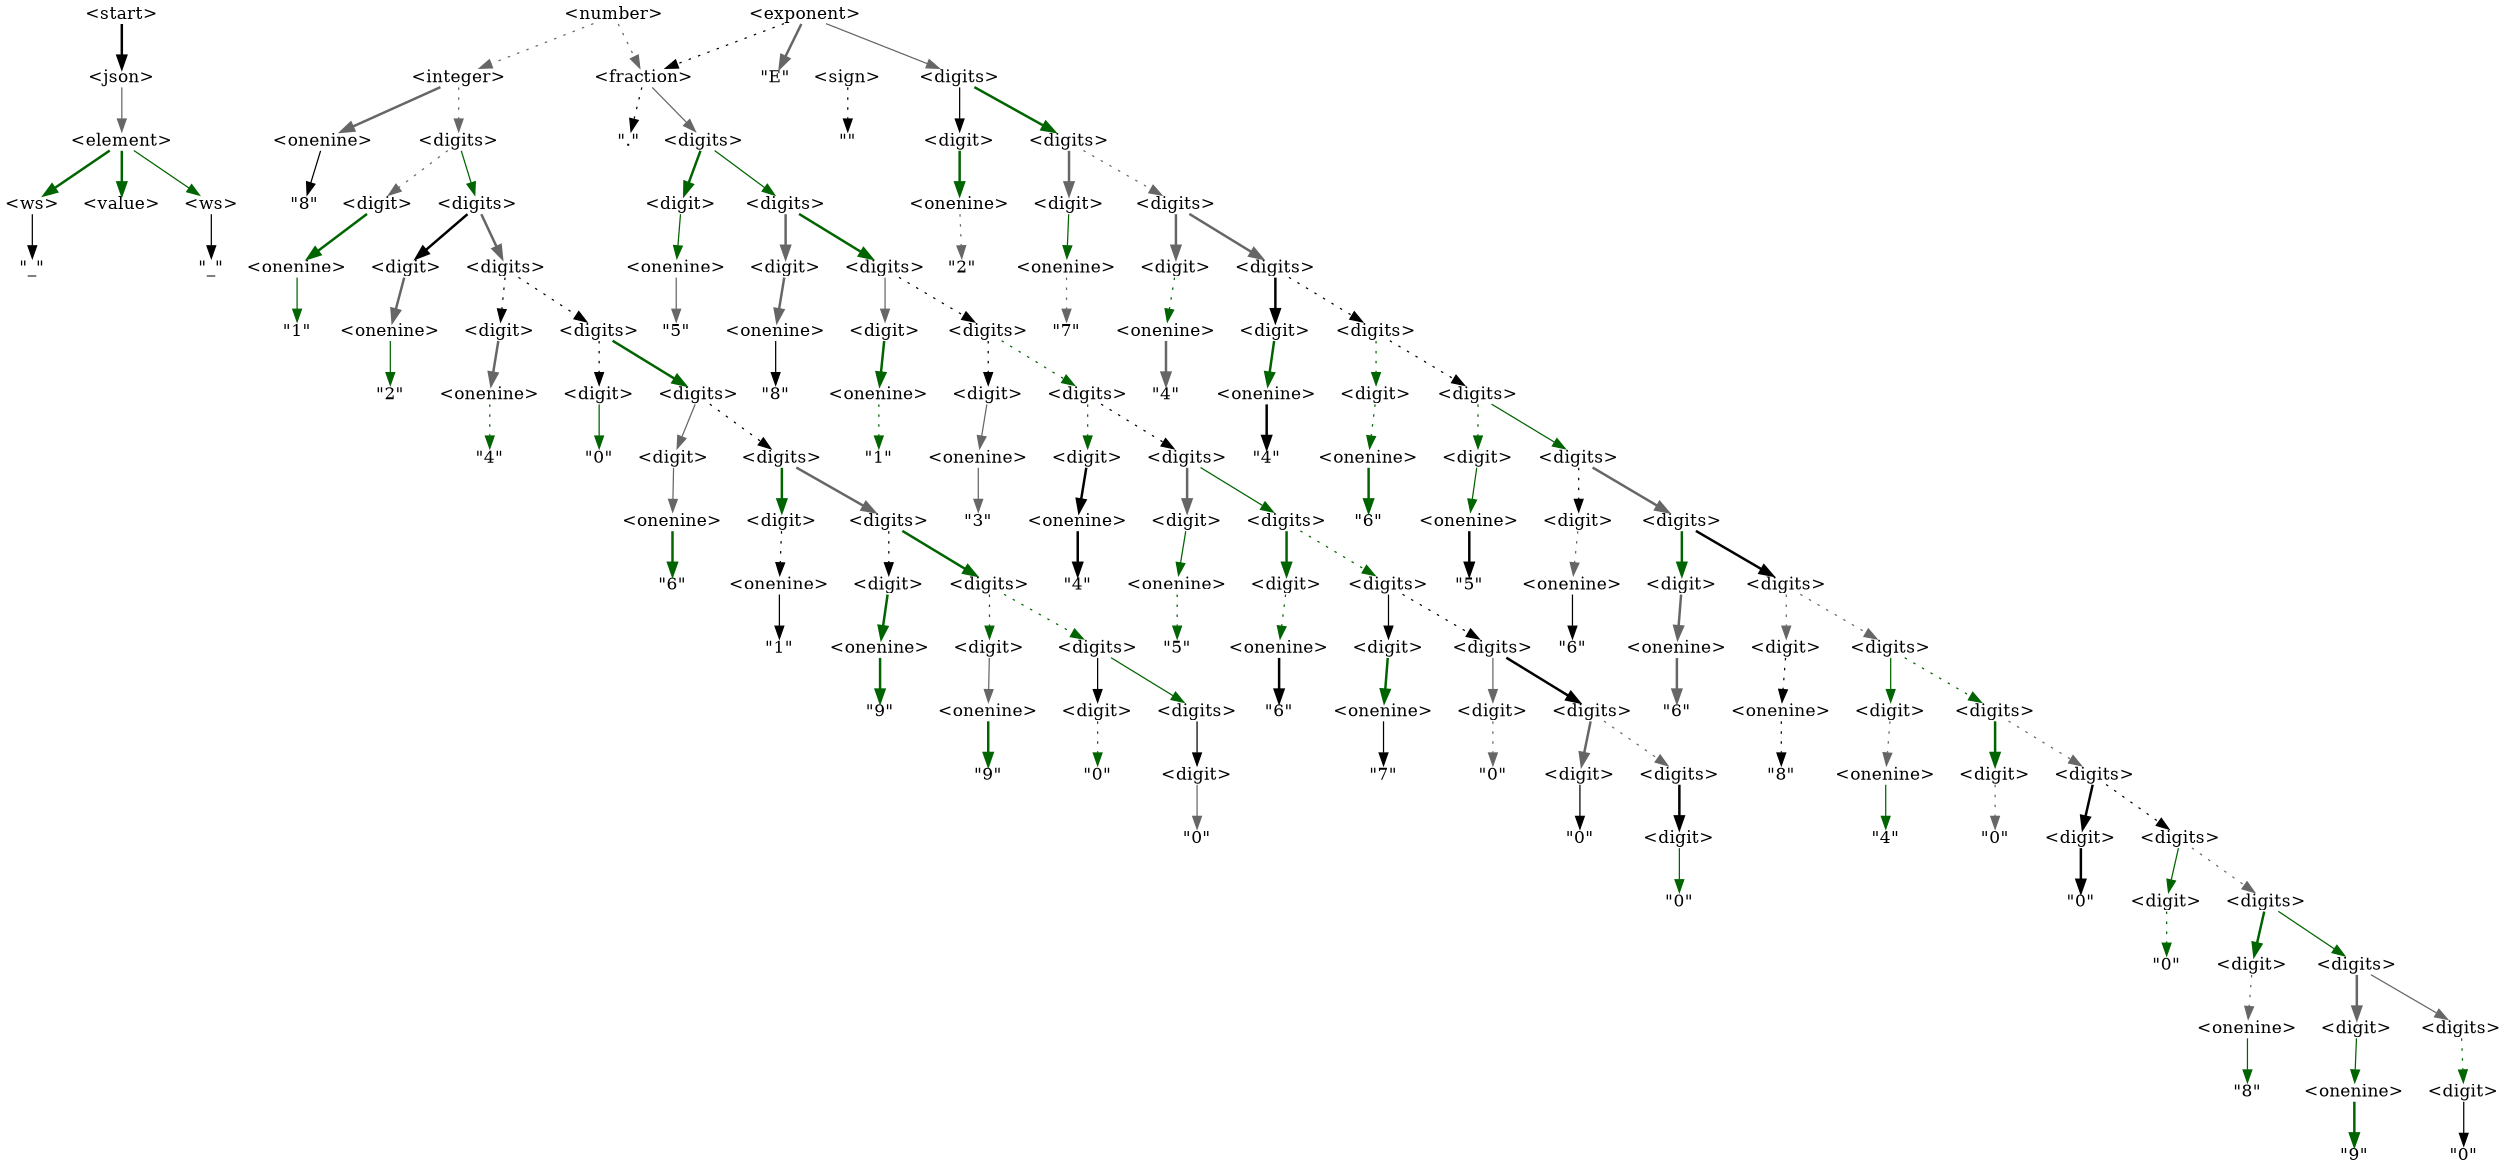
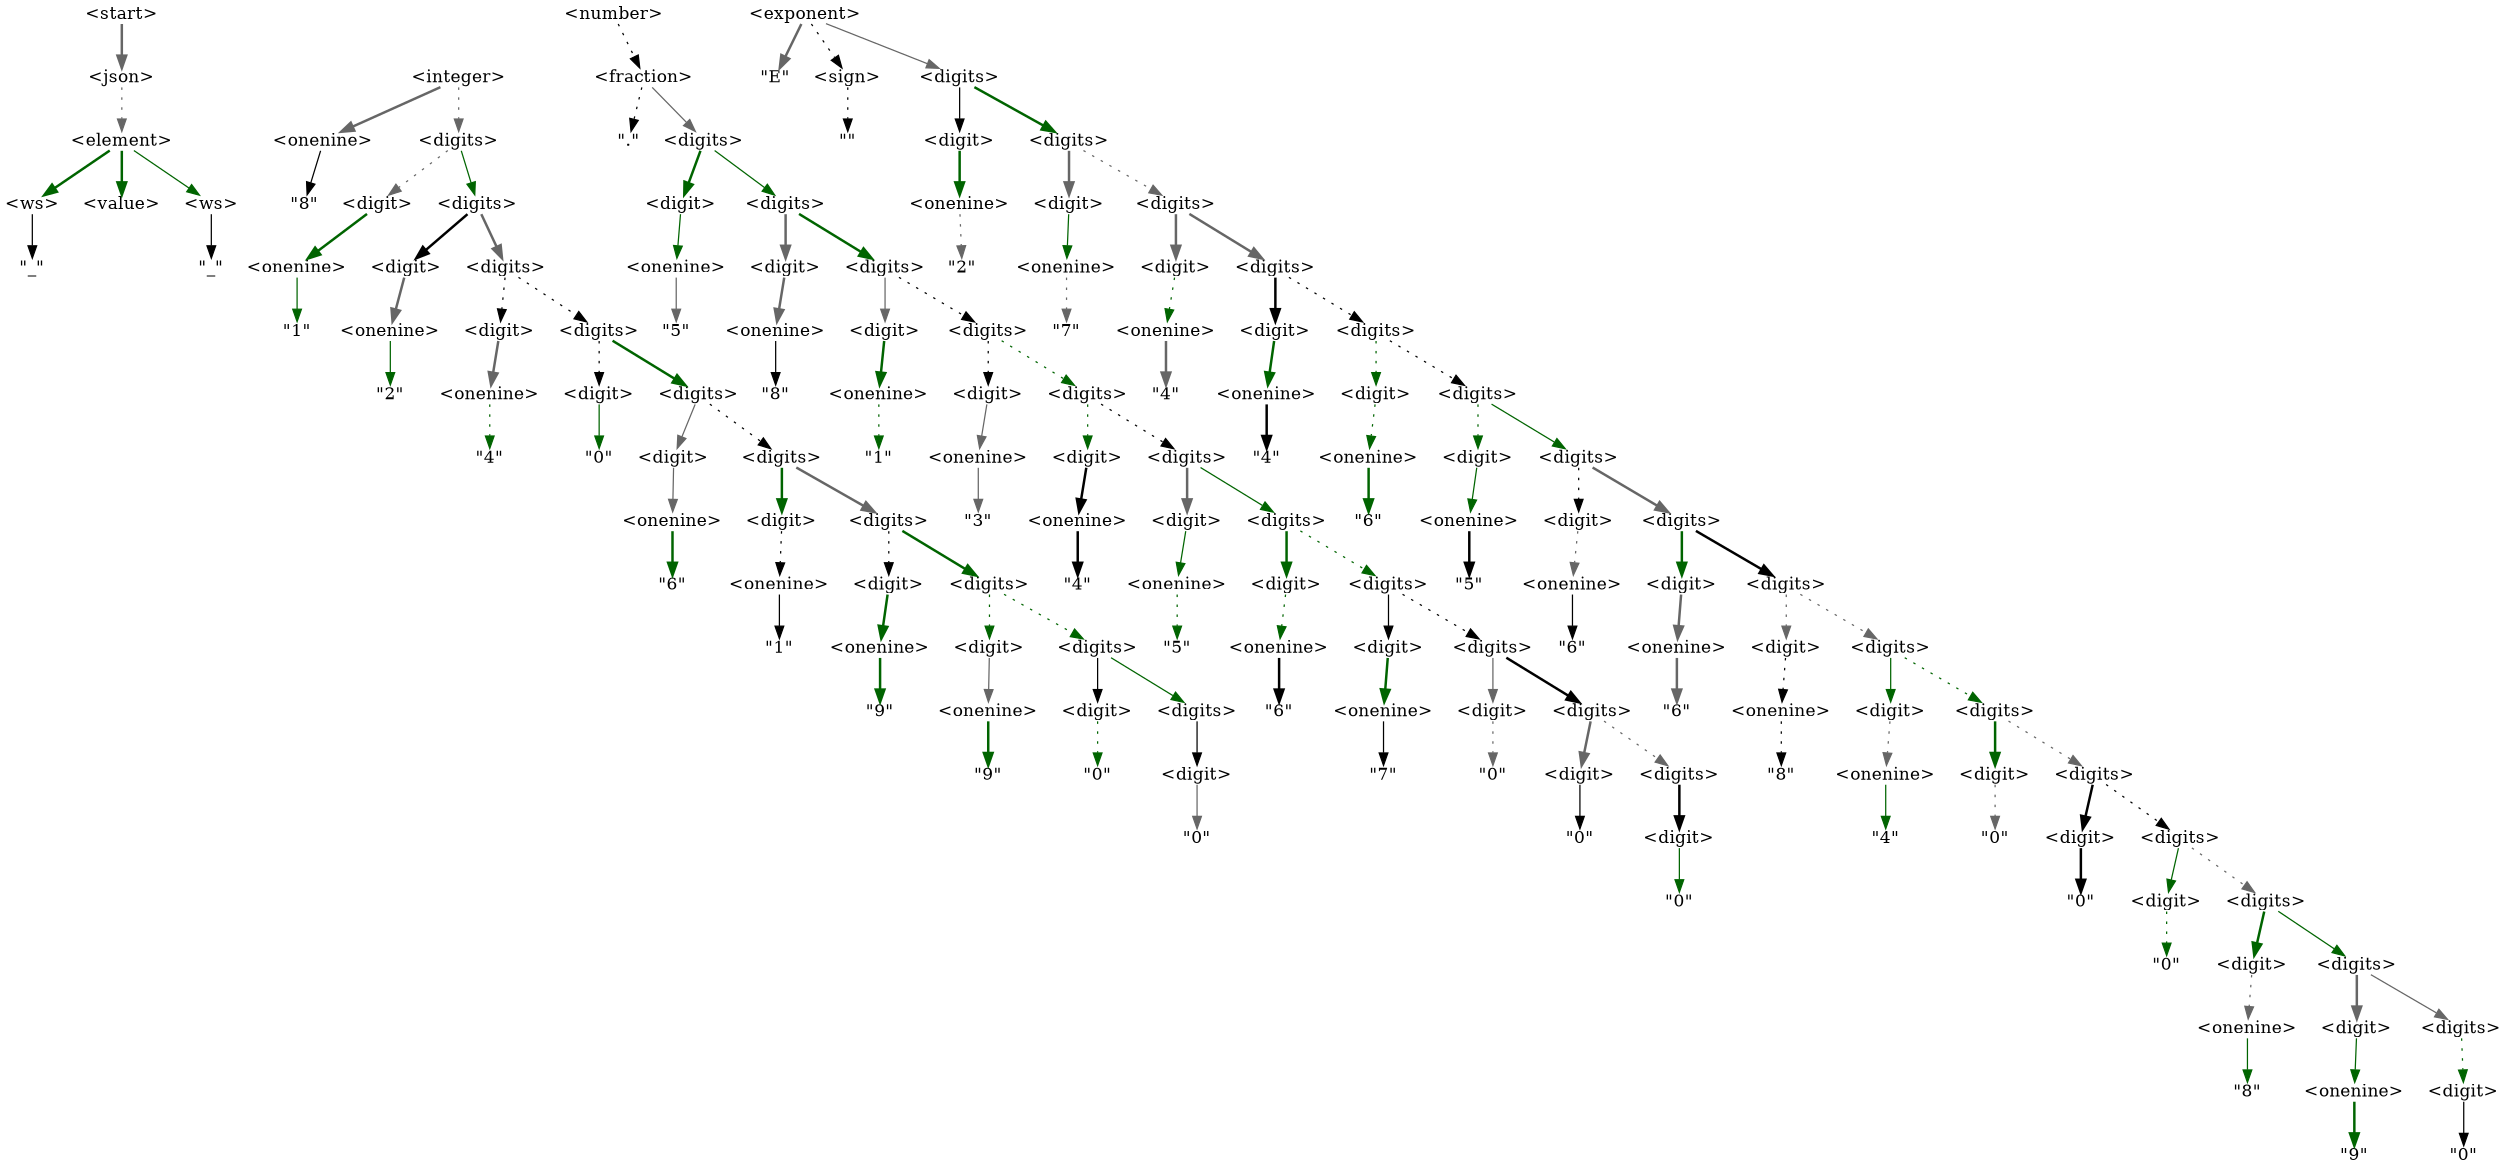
(122, 40) -> (122, 40)
(626, 40) -> (626, 40)
(542, 44) -> none
(731, 44) -> (823, 41)
(122, 103) -> (122, 103)
